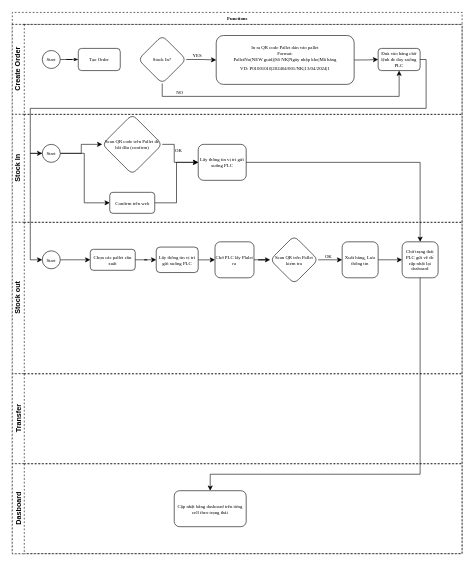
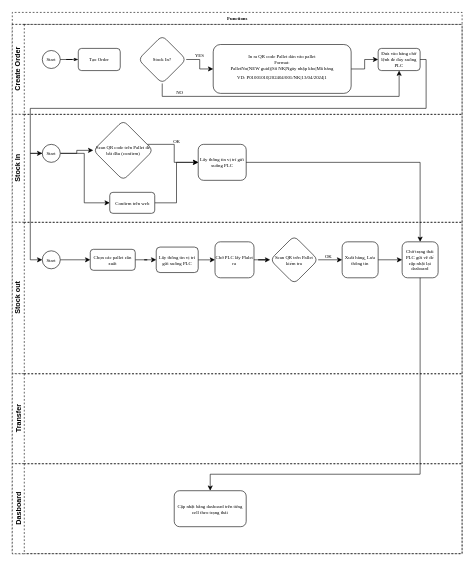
(285, 60) -> (282, 69)
(132, 144) -> (123, 150)
